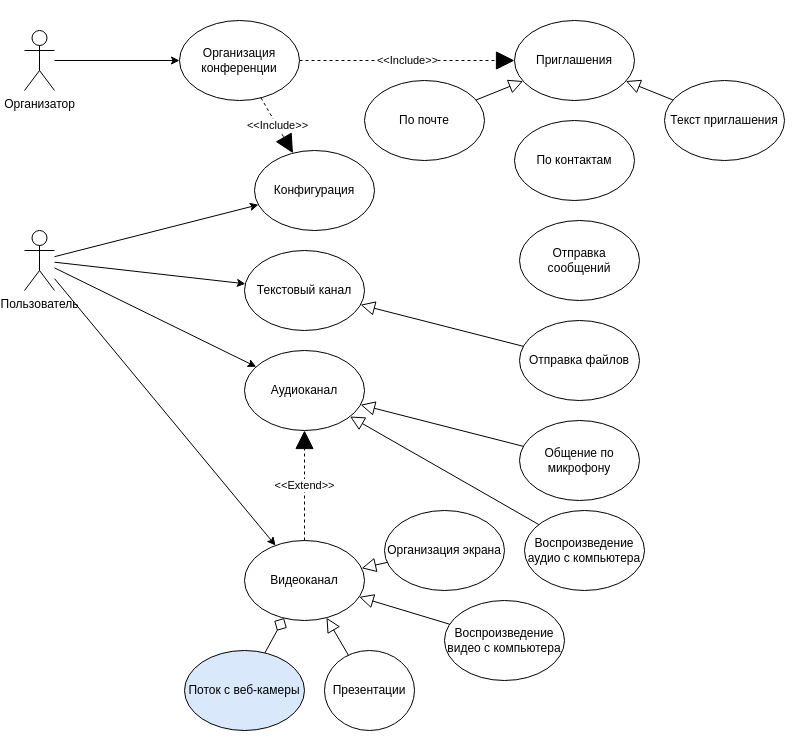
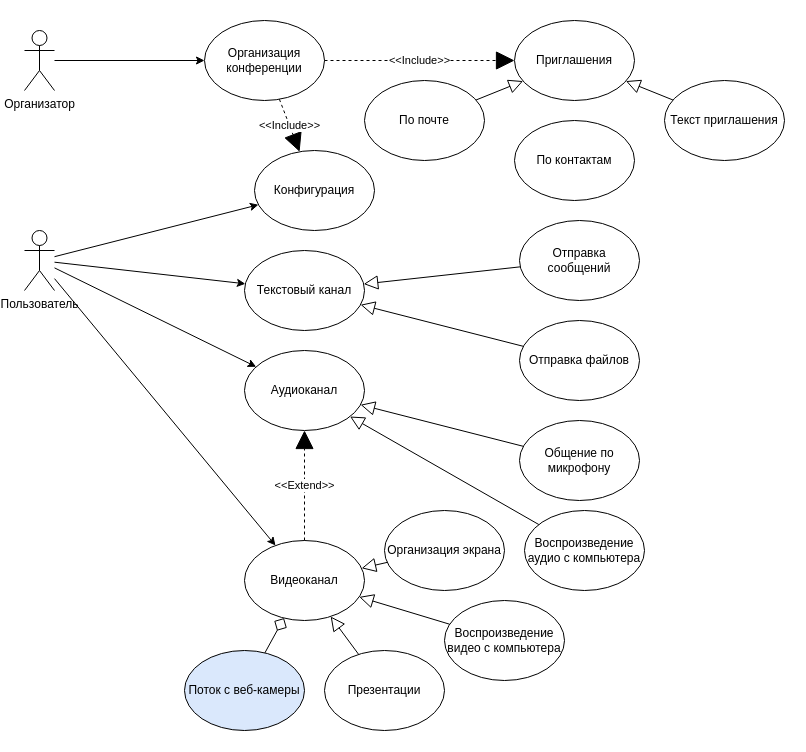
(240, 61) -> (265, 61)
none -> (450, 275)
(370, 691) -> (385, 691)
